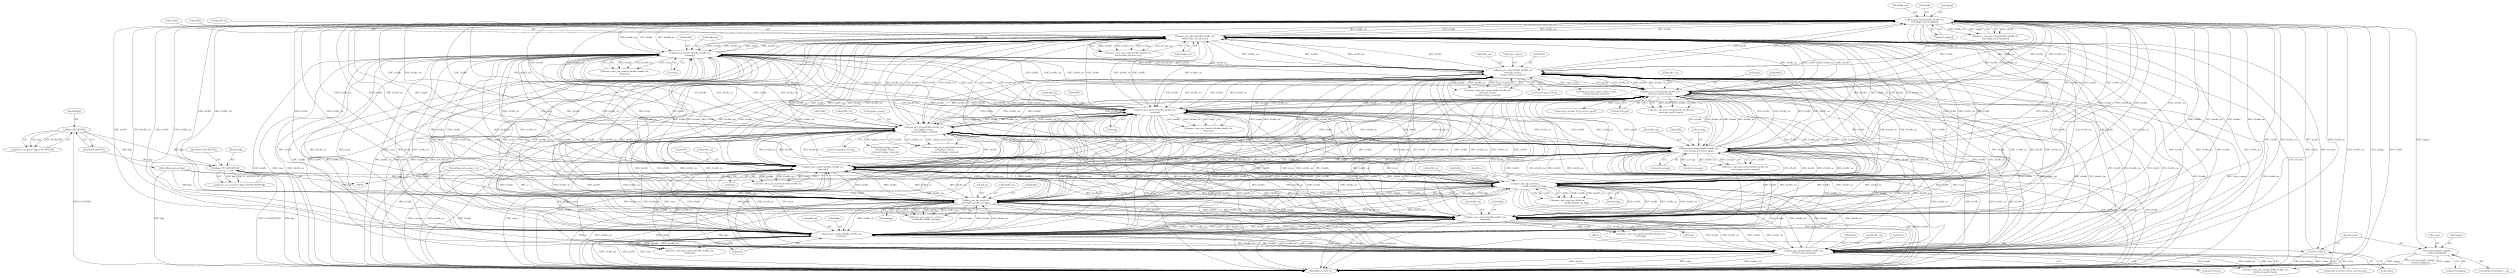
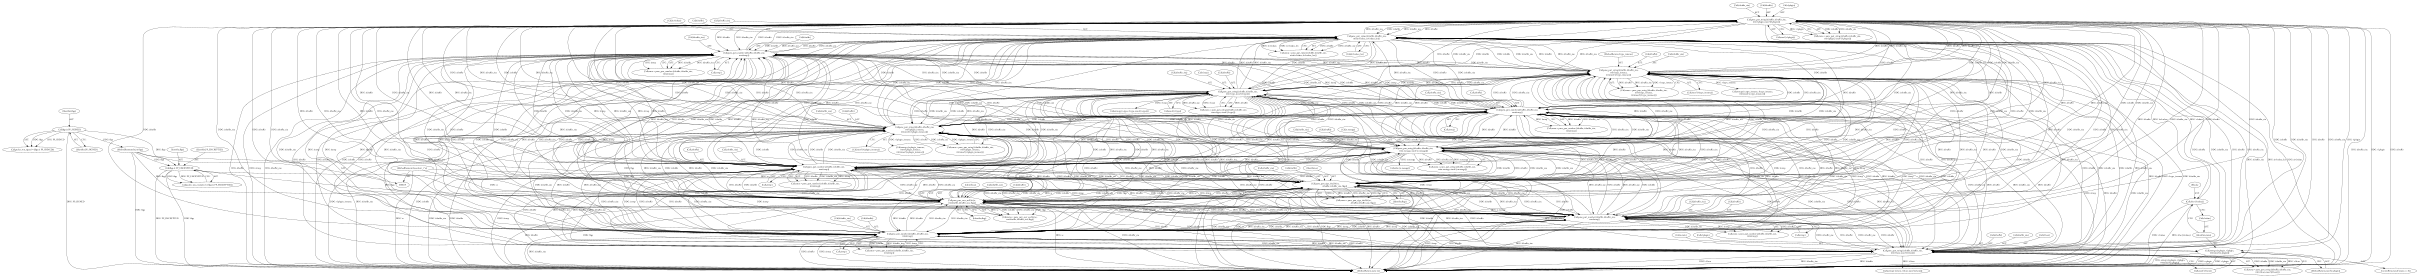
(1513, 54) -> (1619, 54)
(875, 111) -> none
(1575, 111) -> (1129, 111)
(60, 142) -> none
(156, 162) -> (151, 160)
(1660, 168) -> none
(423, 177) -> (409, 177)
(415, 218) -> (400, 218)
(2358, 256) -> (2204, 226)
(2345, 271) -> (1903, 271)
(2456, 271) -> (2326, 271)
